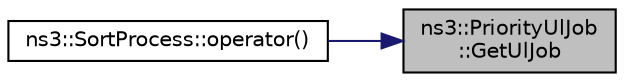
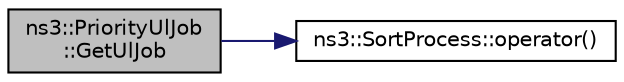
(355, 41) -> (248, 41)
